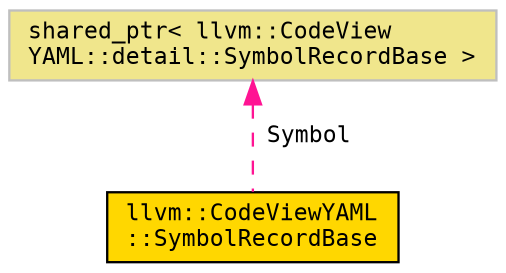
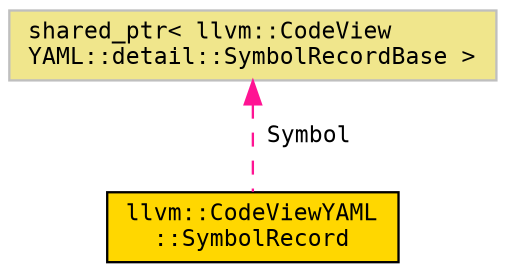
(253, 227) -> (253, 227)
